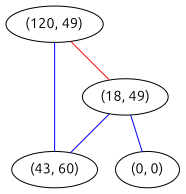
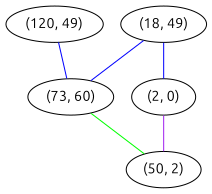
(90, 61) -> none
(55, 170) -> (71, 97)
(148, 170) -> (164, 97)
none -> (164, 170)
